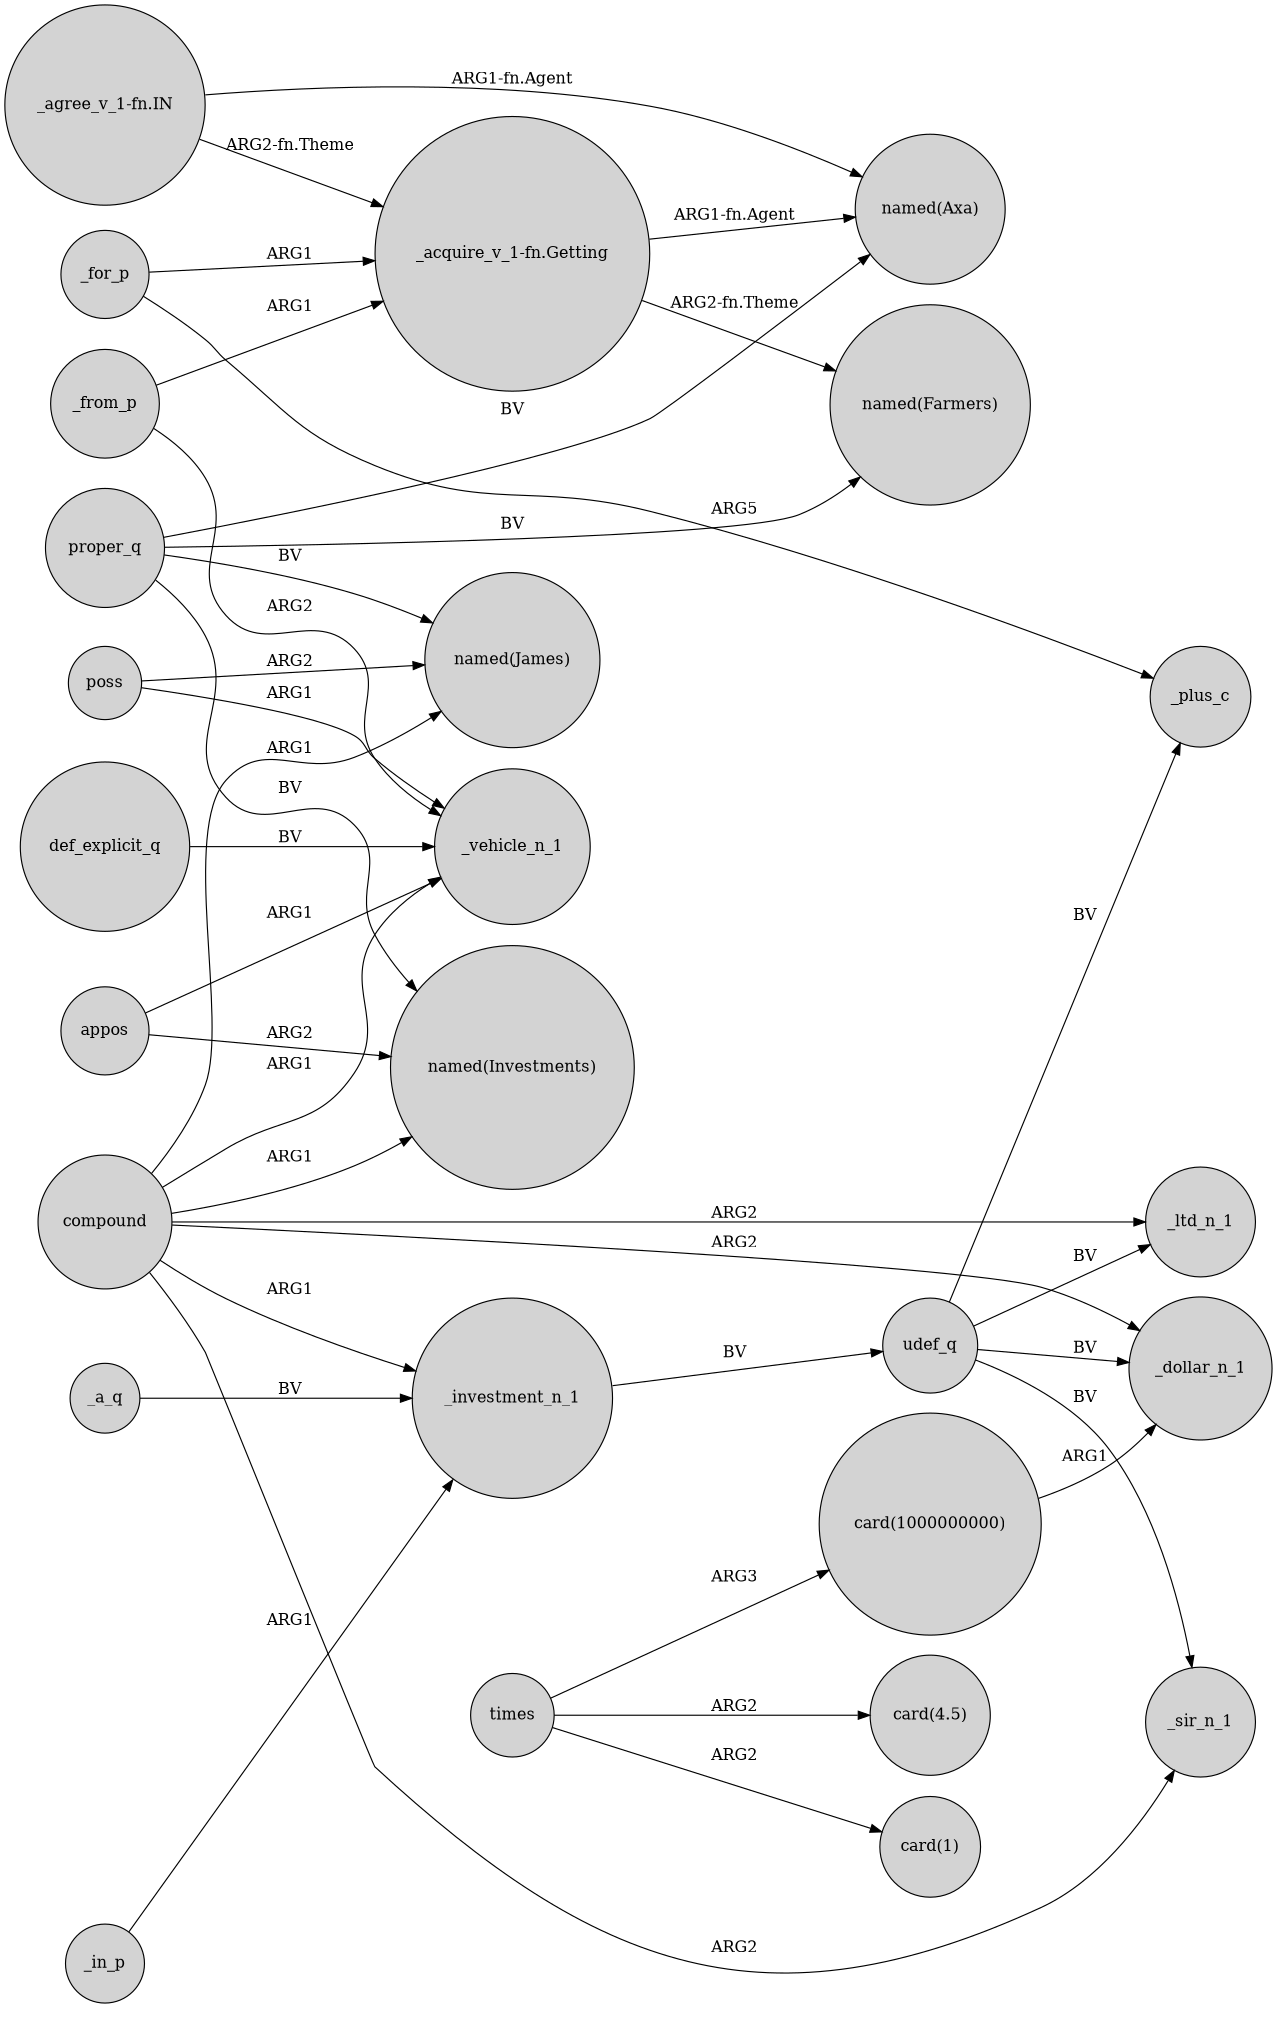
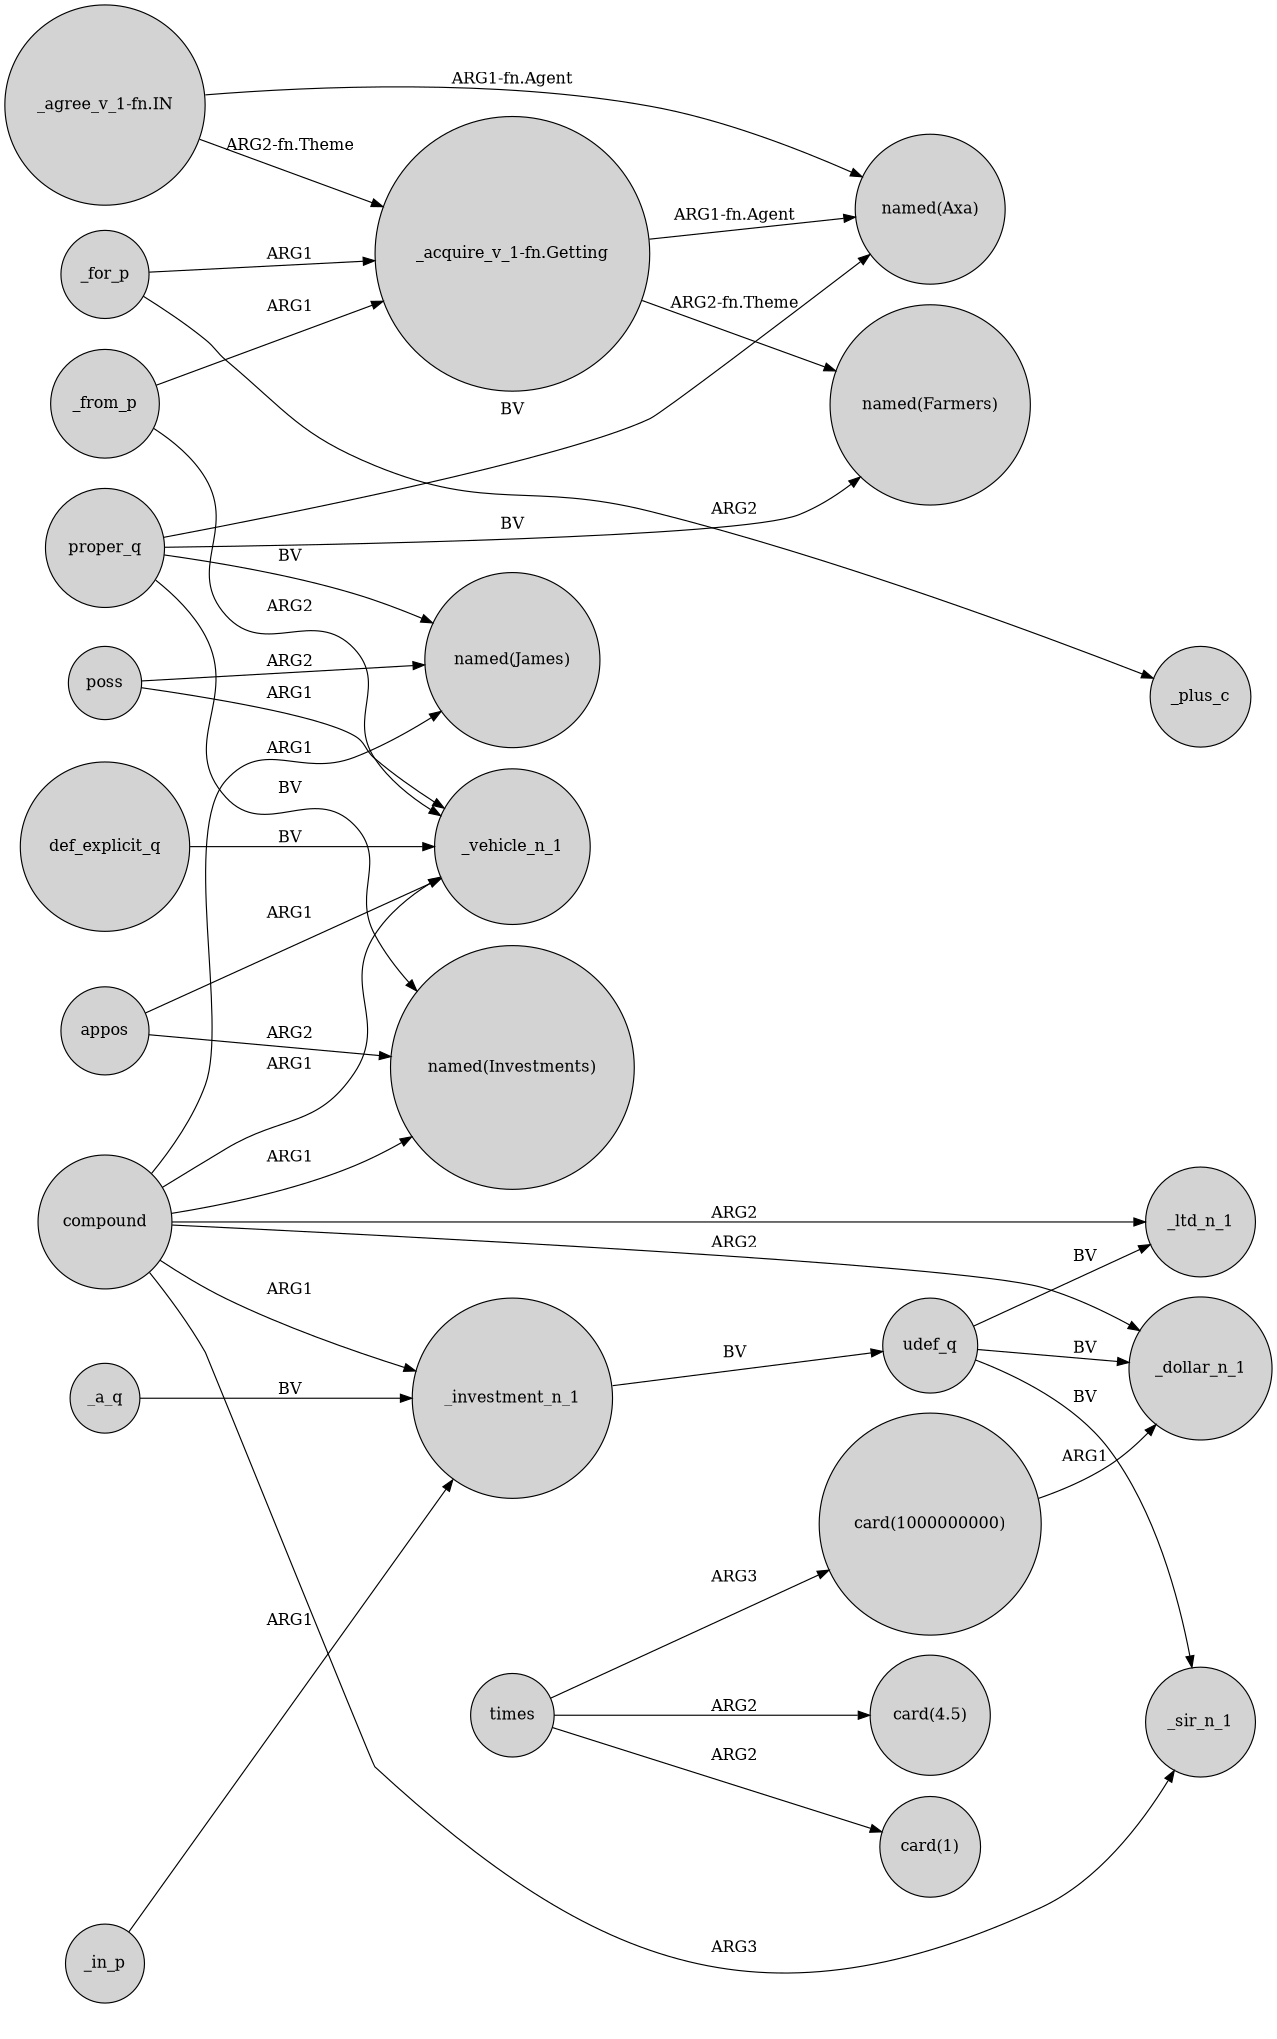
(735, 510) -> (735, 510)
(1063, 1028) -> none
(735, 1948) -> (735, 1948)
